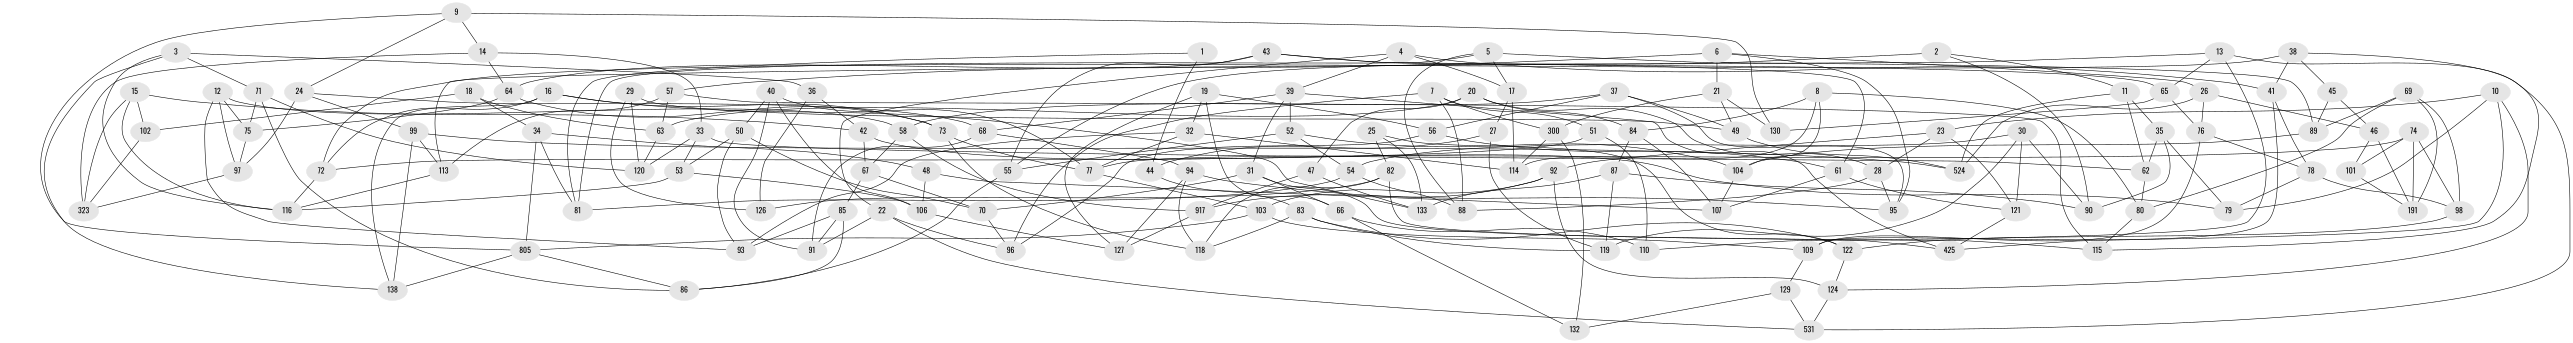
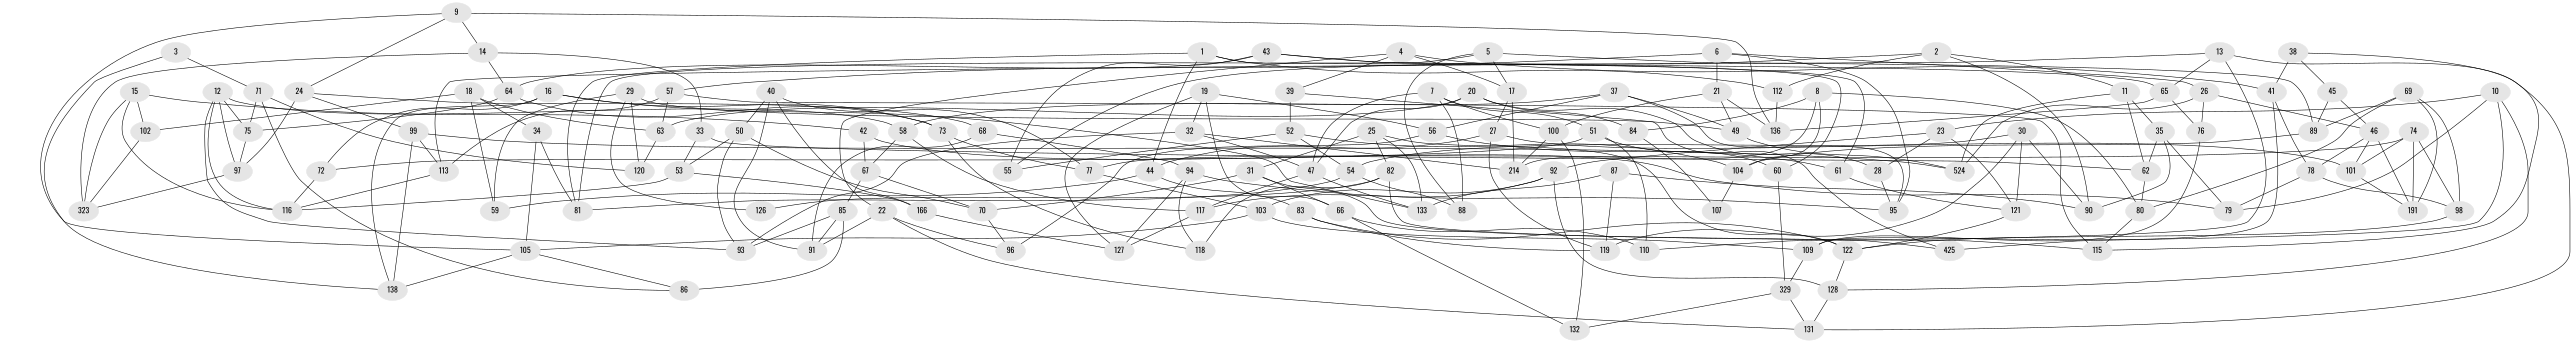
(1285, 65) -> none
(812, 92) -> none
none -> (1778, 92)
(1178, 108) -> none
(1157, 125) -> (1352, 110)
(1266, 130) -> (1311, 152)
(1554, 132) -> (1554, 132)
(1775, 132) -> (1775, 132)
none -> (1924, 145)
(2250, 149) -> (2343, 152)
(1139, 151) -> (1259, 152)
(670, 152) -> none
(1624, 152) -> none
(127, 171) -> (213, 173)
(926, 171) -> none
(1514, 171) -> (1514, 171)
none -> (1778, 171)
(1801, 184) -> none
(1663, 203) -> none
none -> (495, 211)
(922, 211) -> (922, 211)
(1200, 211) -> (1200, 211)
(1983, 231) -> (1944, 234)
(1252, 233) -> none
(525, 251) -> (525, 251)
(858, 259) -> none
(1785, 291) -> (1785, 291)
(1833, 291) -> (1833, 291)
(1809, 330) -> (1809, 330)
